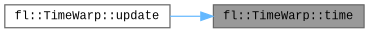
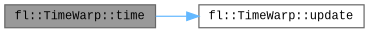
(185, 16) -> (171, 16)
